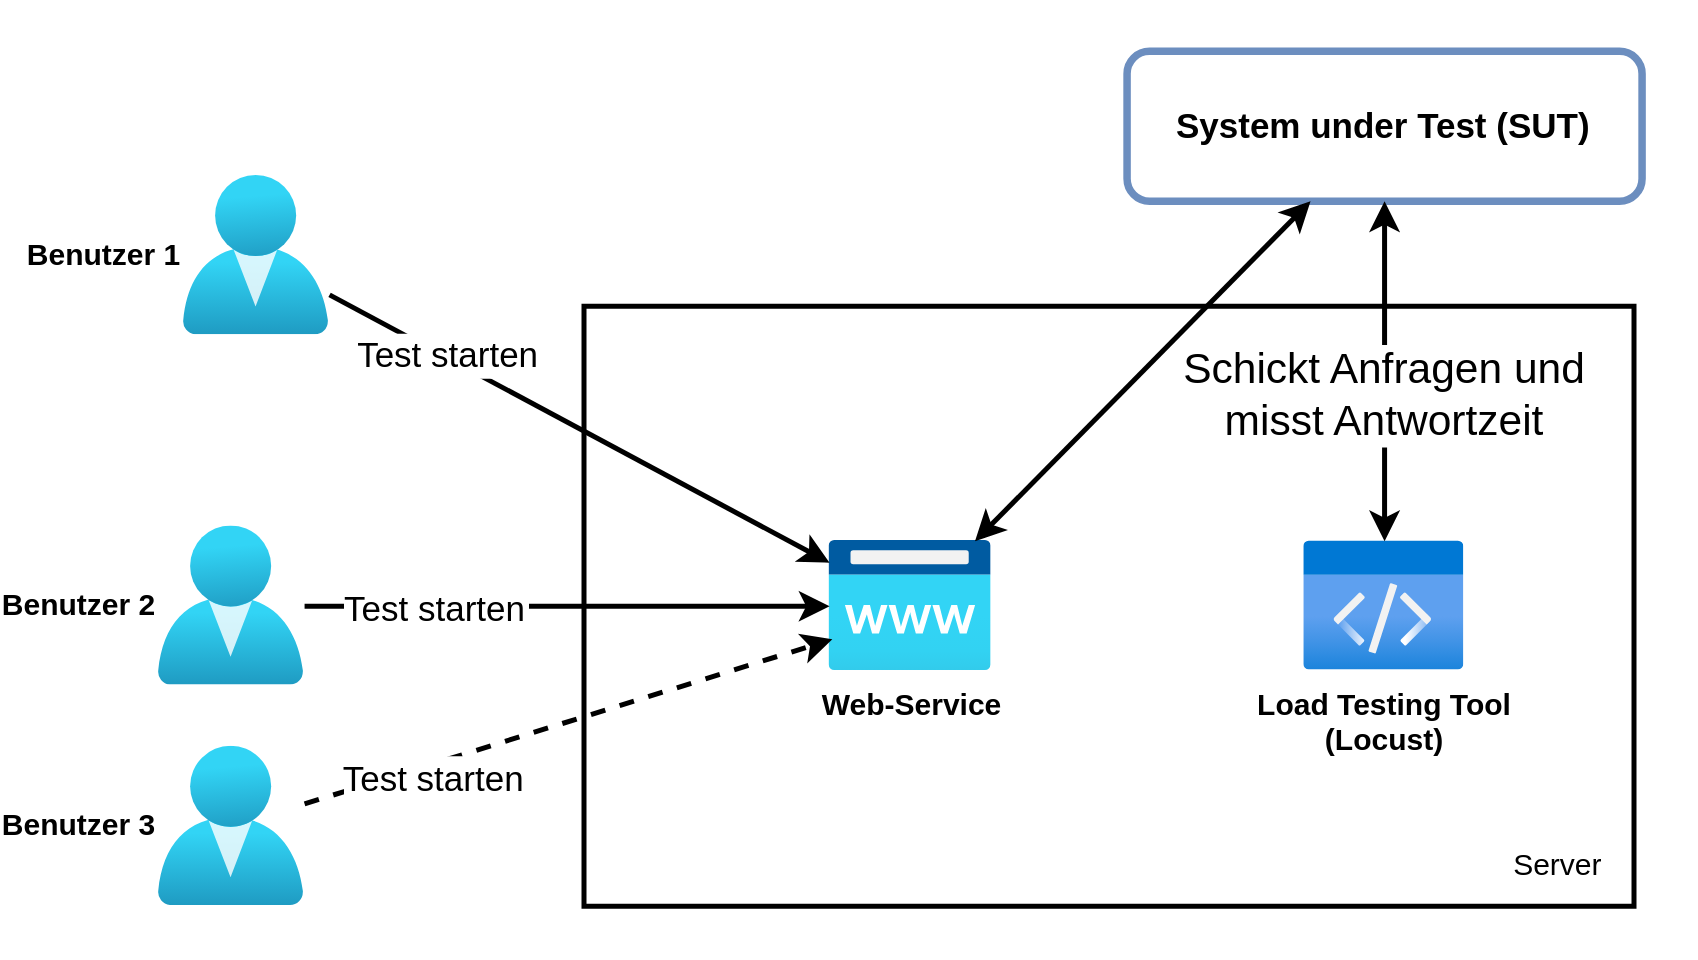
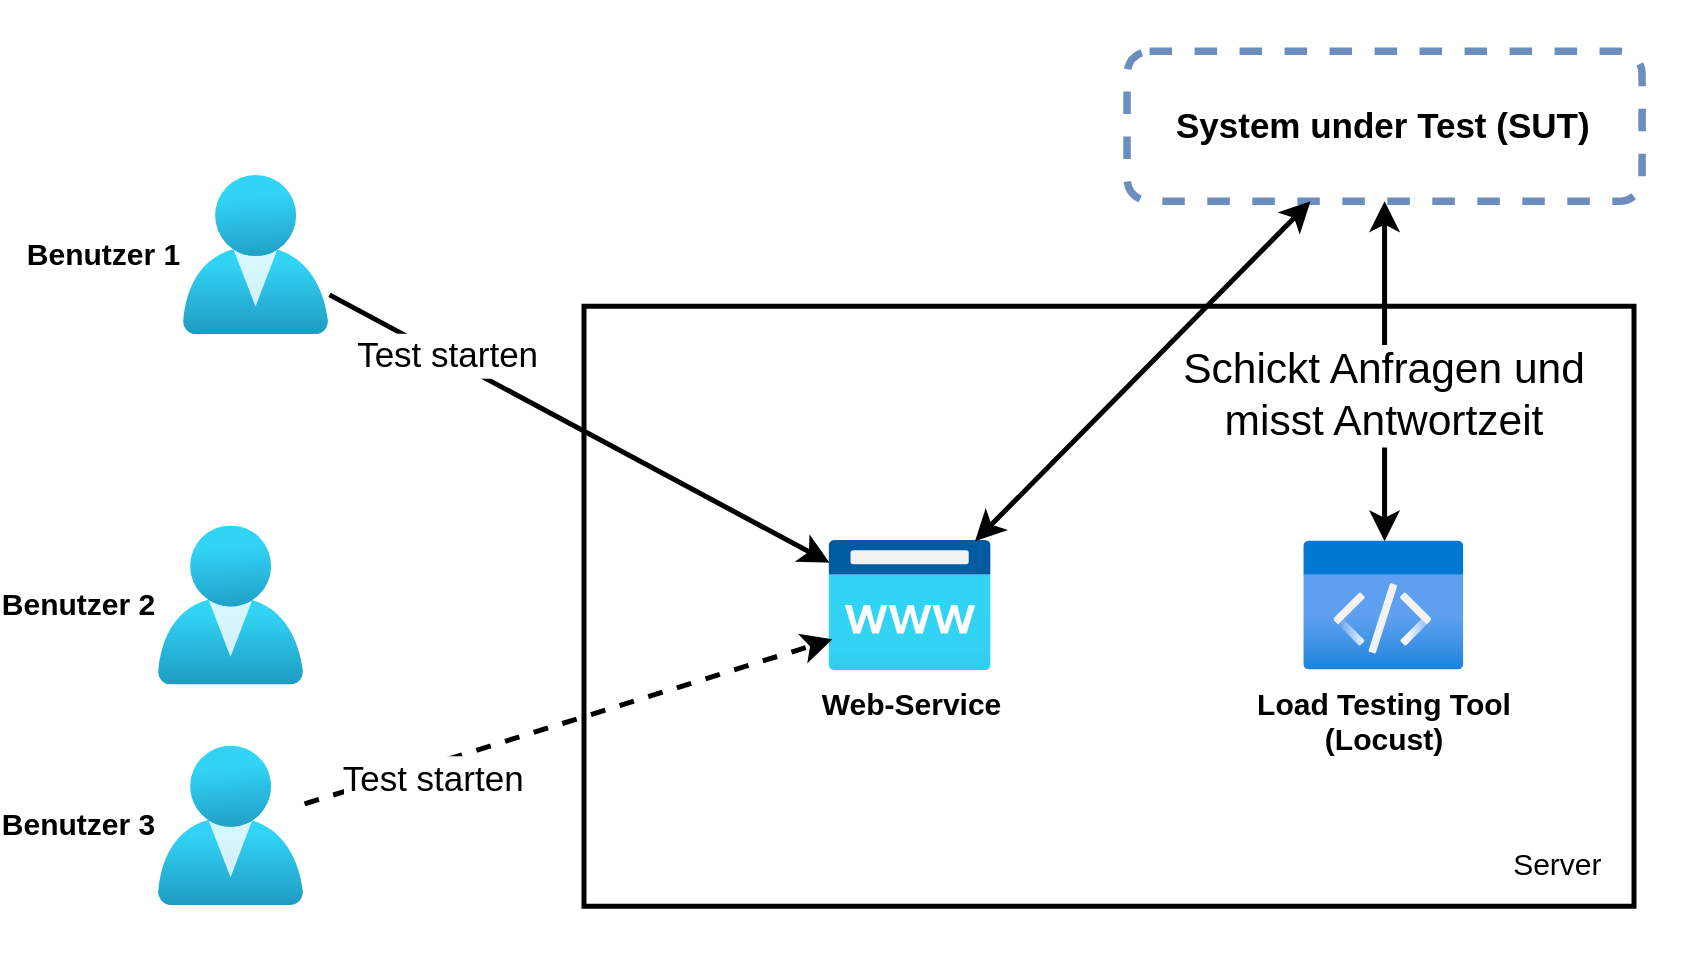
(1384, 126) -> (1384, 126)
(614, 606) -> none
